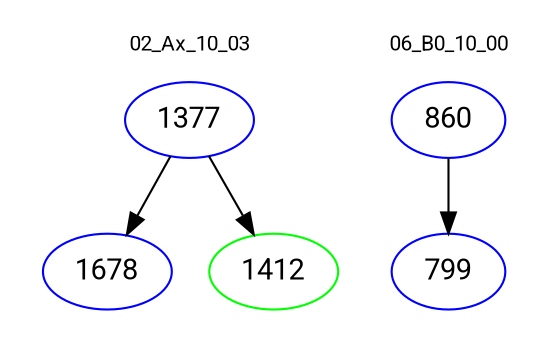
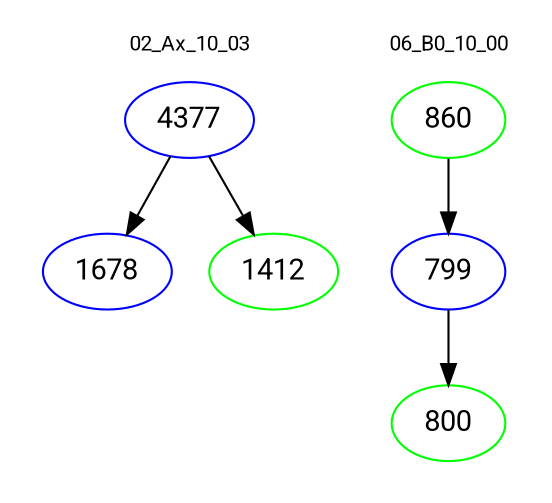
(190, 120) -> (190, 120)
(448, 120) -> (448, 120)
none -> (448, 423)
